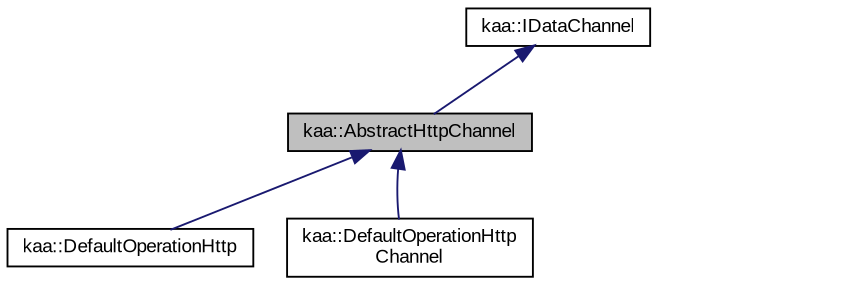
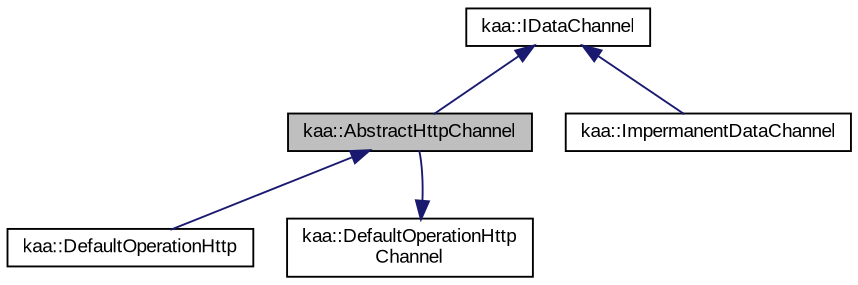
none -> (708, 132)
(397, 194) -> (422, 175)
